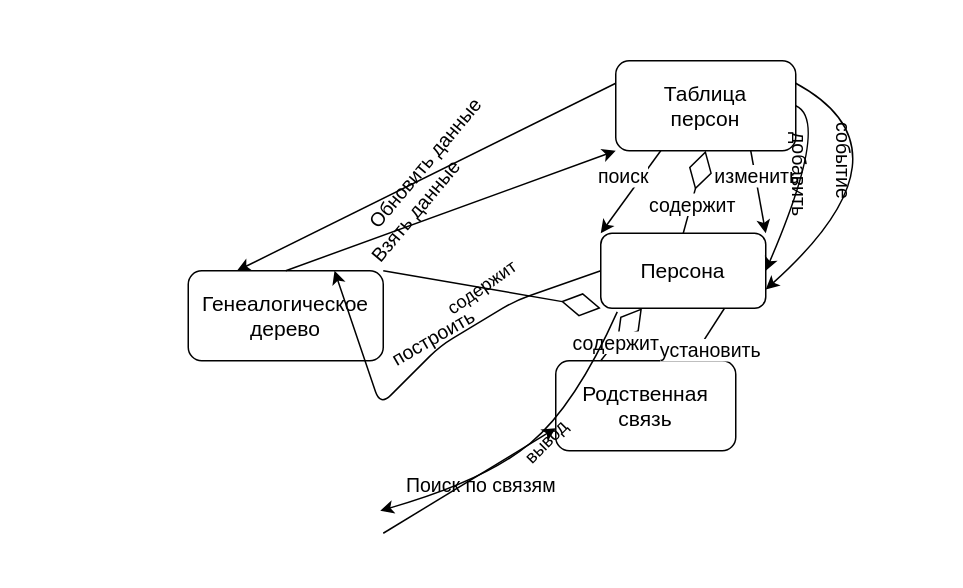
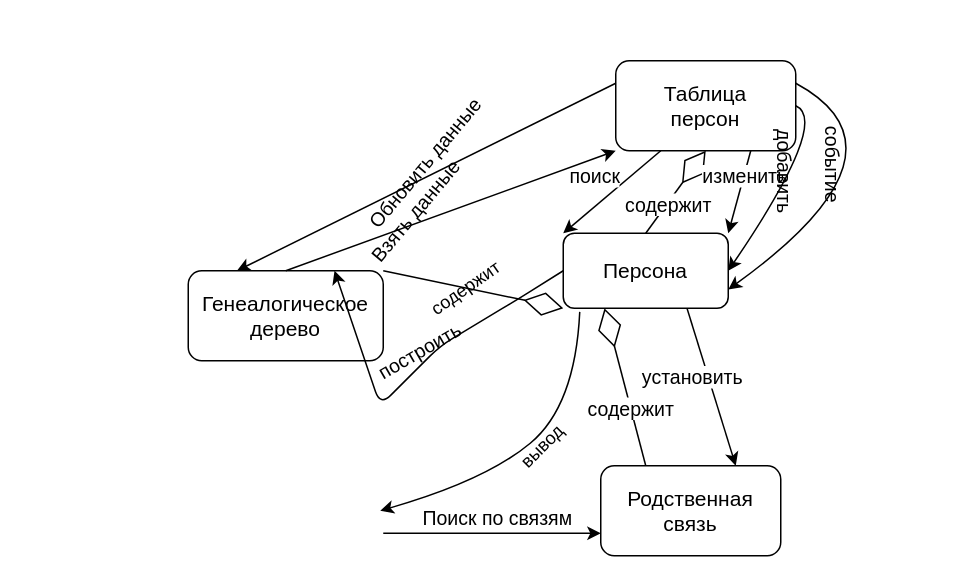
(683, 271) -> (646, 271)
(646, 406) -> (691, 511)
